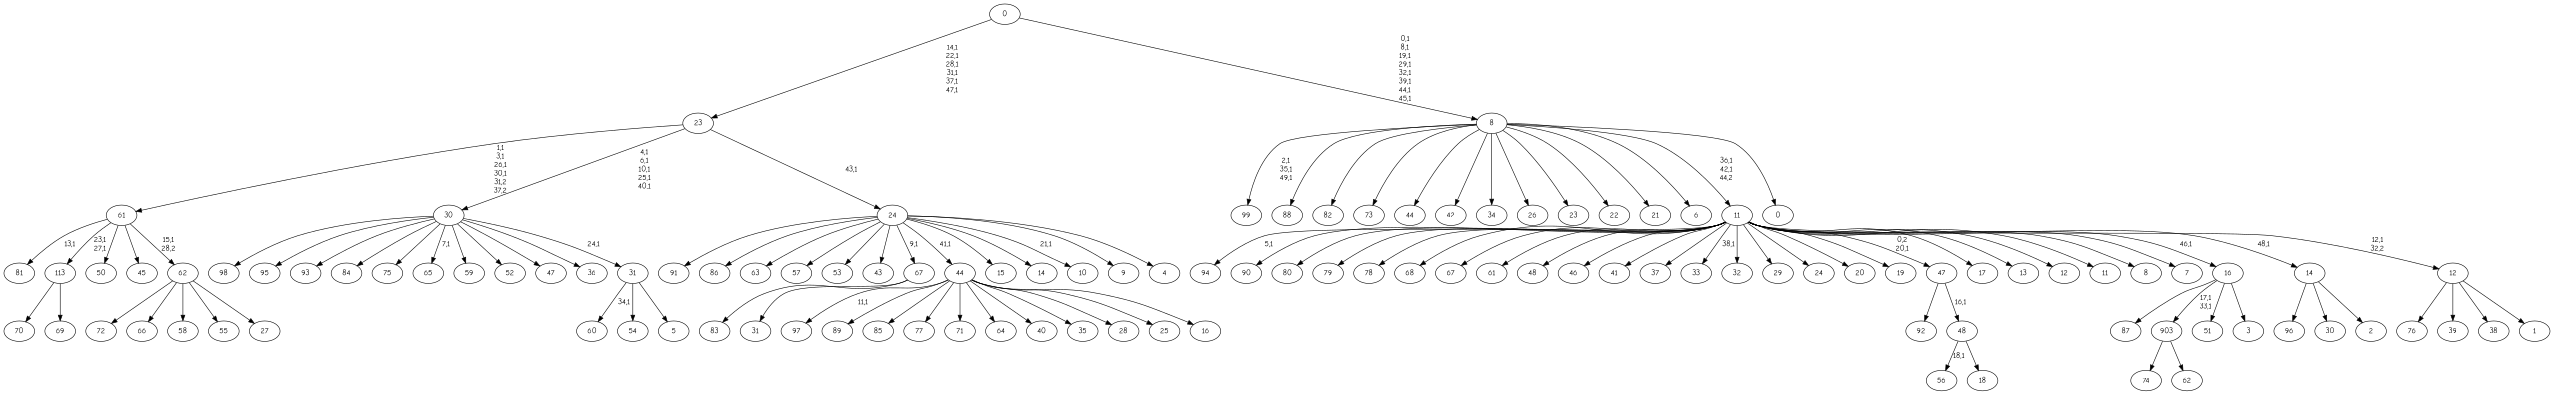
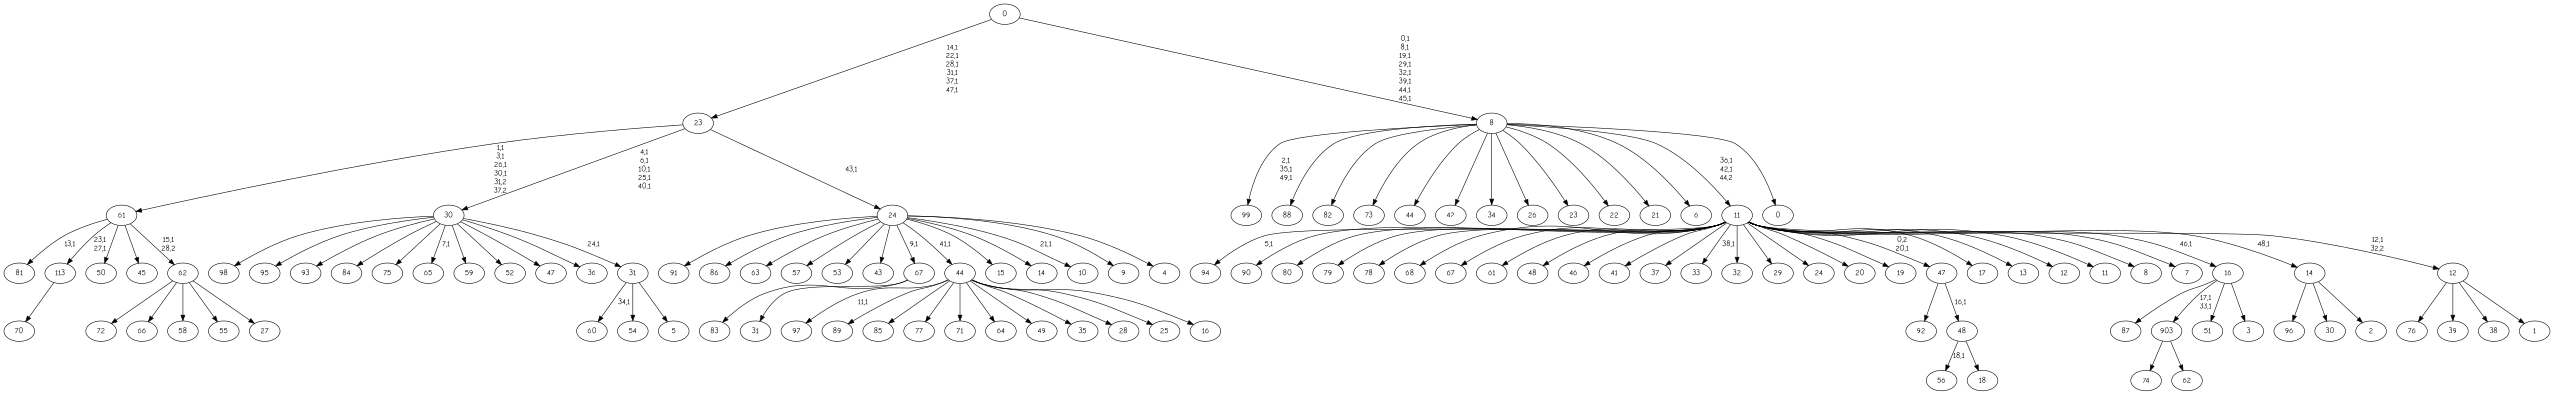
(60, 331) -> none
(1042, 331) -> (1042, 331)
